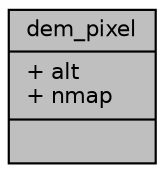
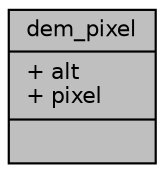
(70, 96) -> (65, 96)
